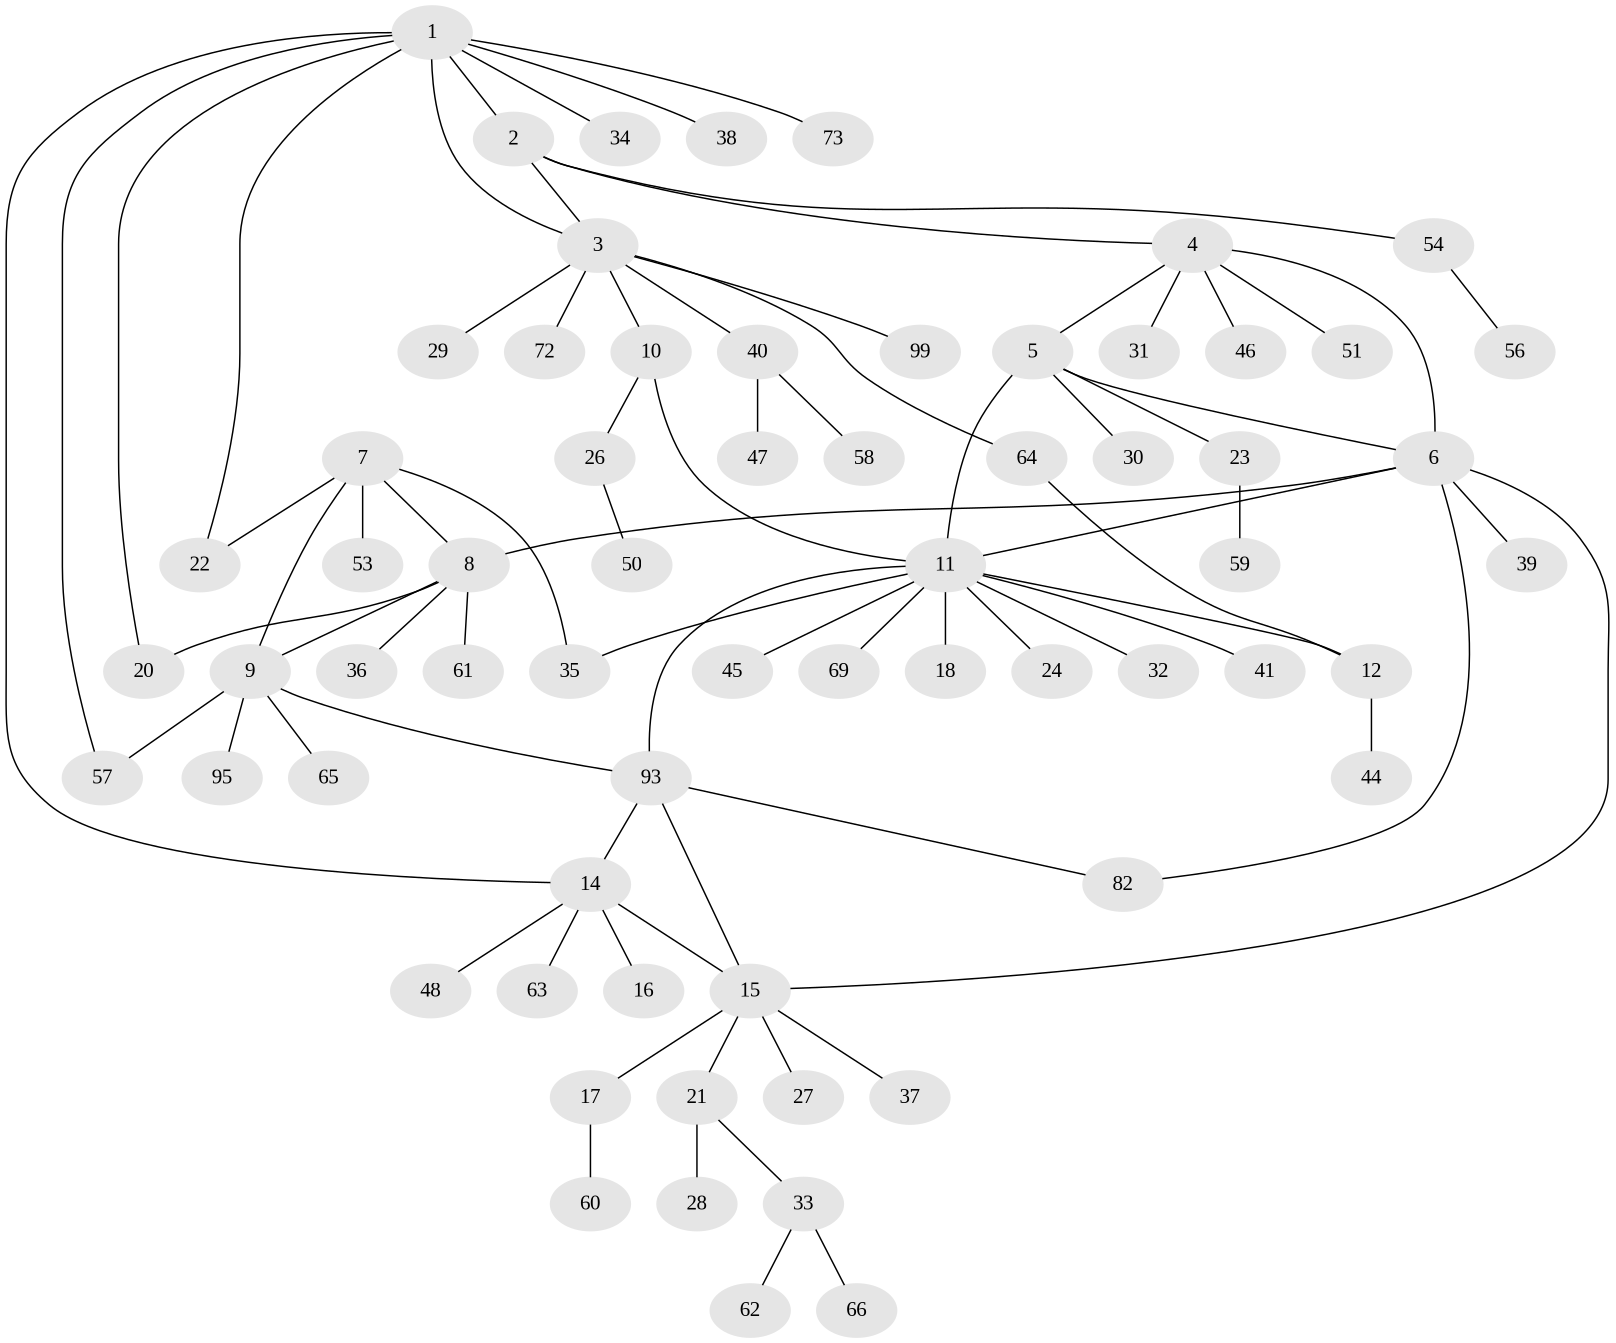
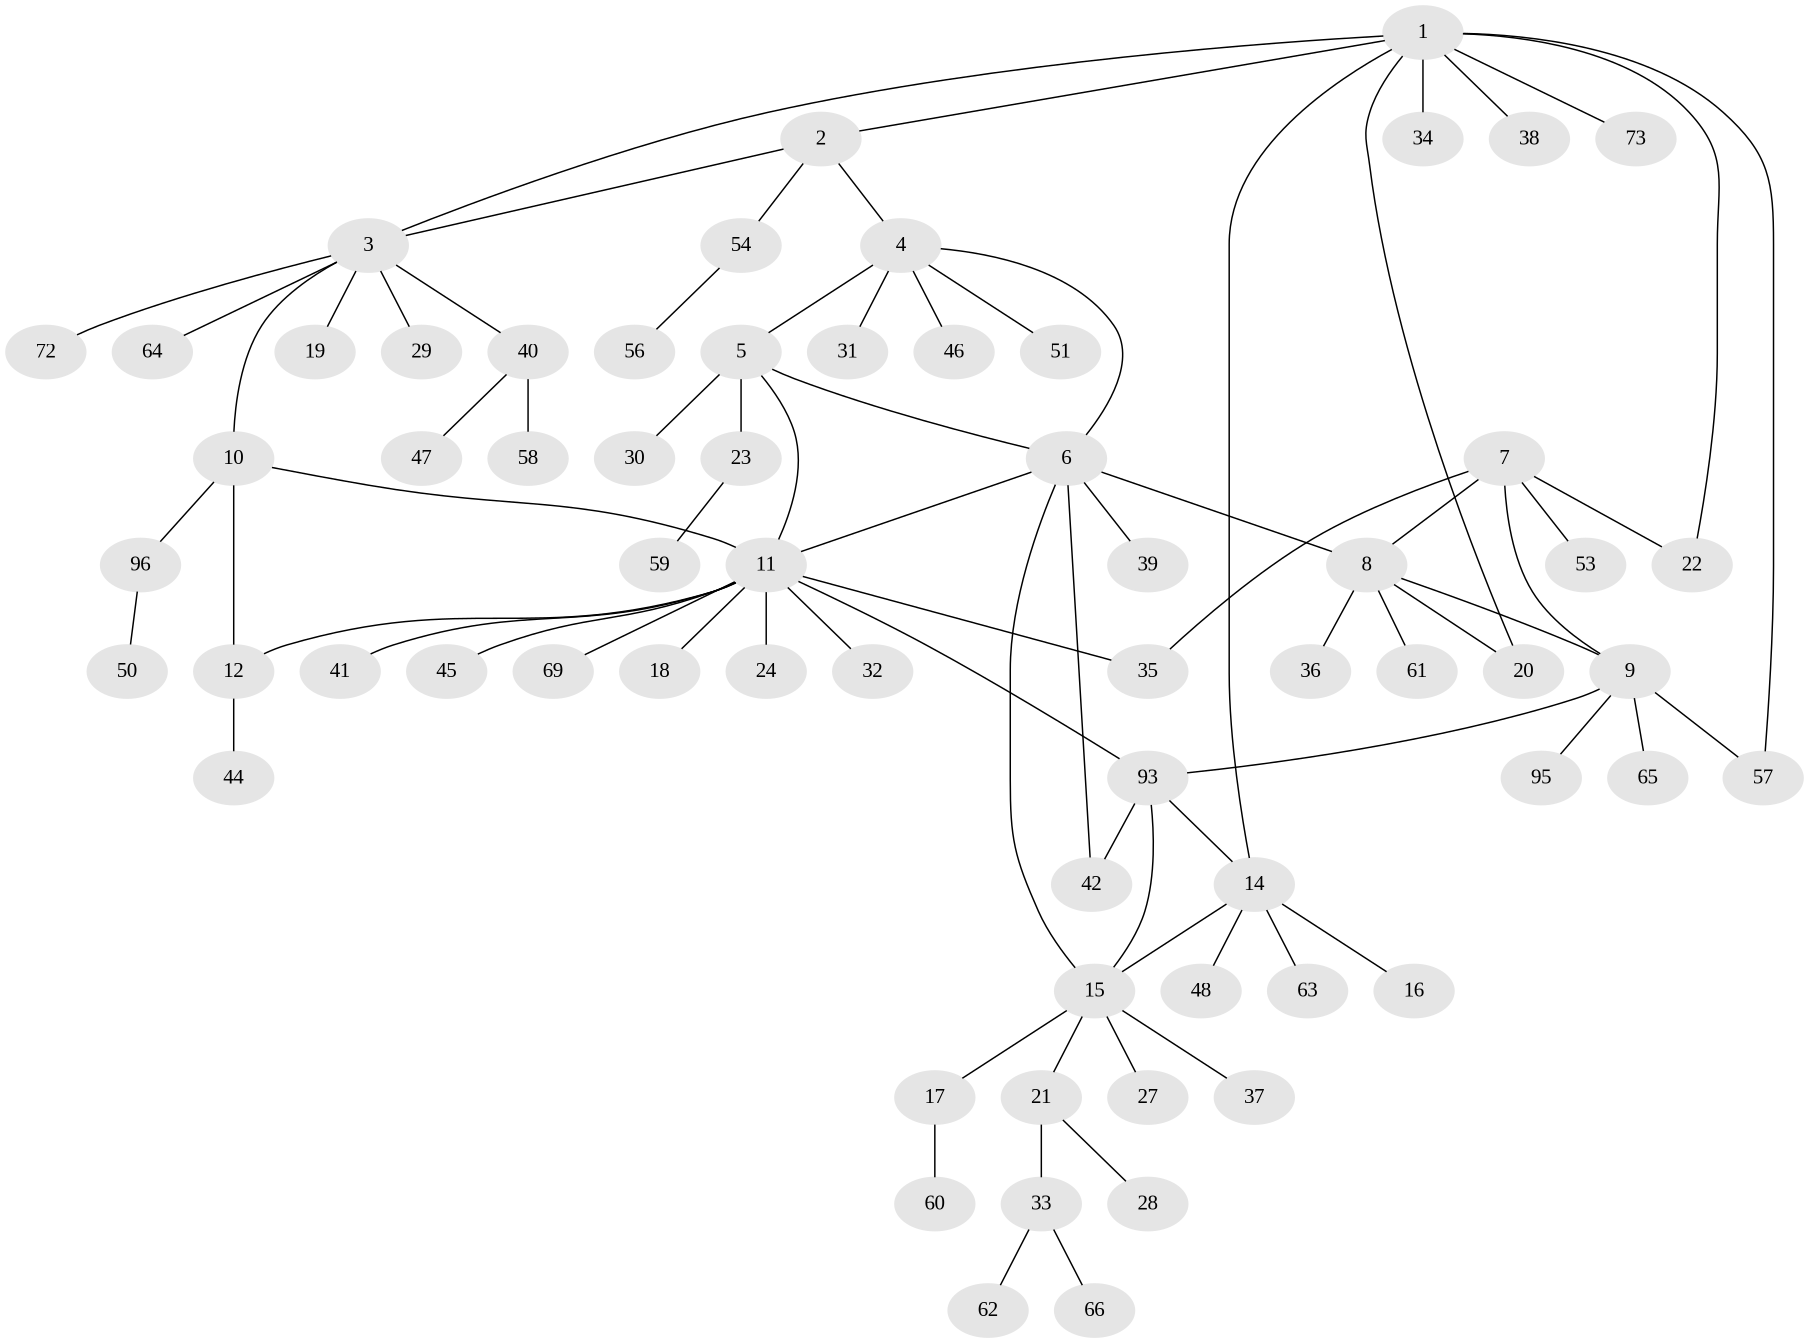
(920, 352) -> (315, 352)
(595, 459) -> (141, 565)
(1182, 589) -> (234, 565)
(1123, 885) -> (1092, 885)
